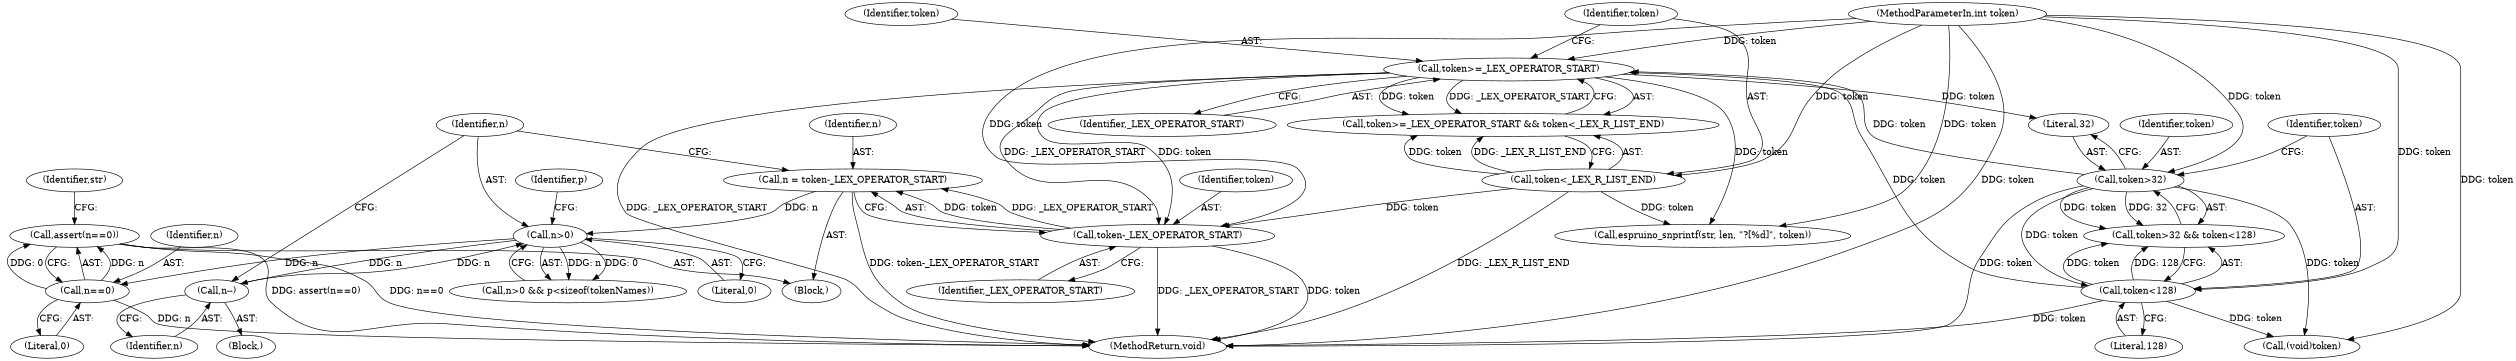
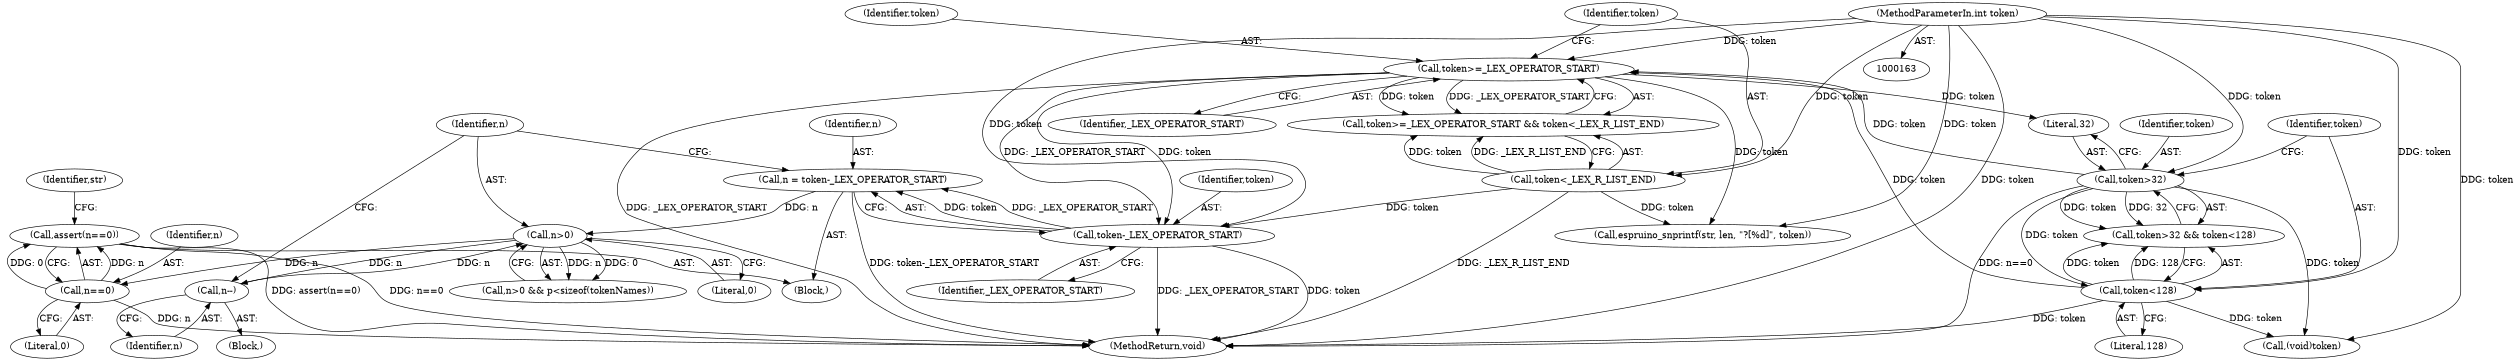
none -> (1896, 69)
(559, 180) -> none
(2006, 264) -> (2006, 264)
